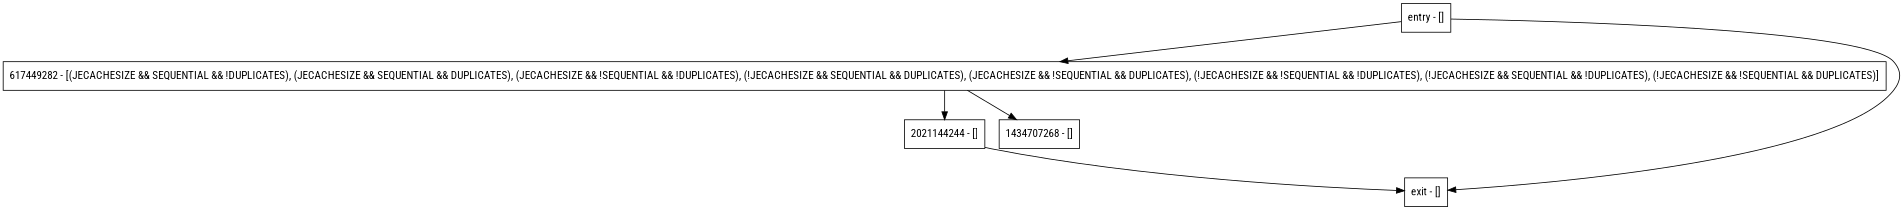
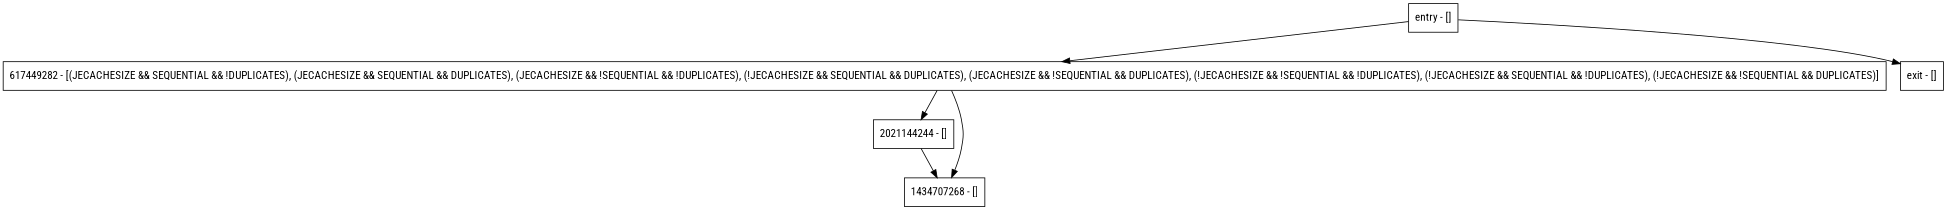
(1190, 176) -> (927, 160)
